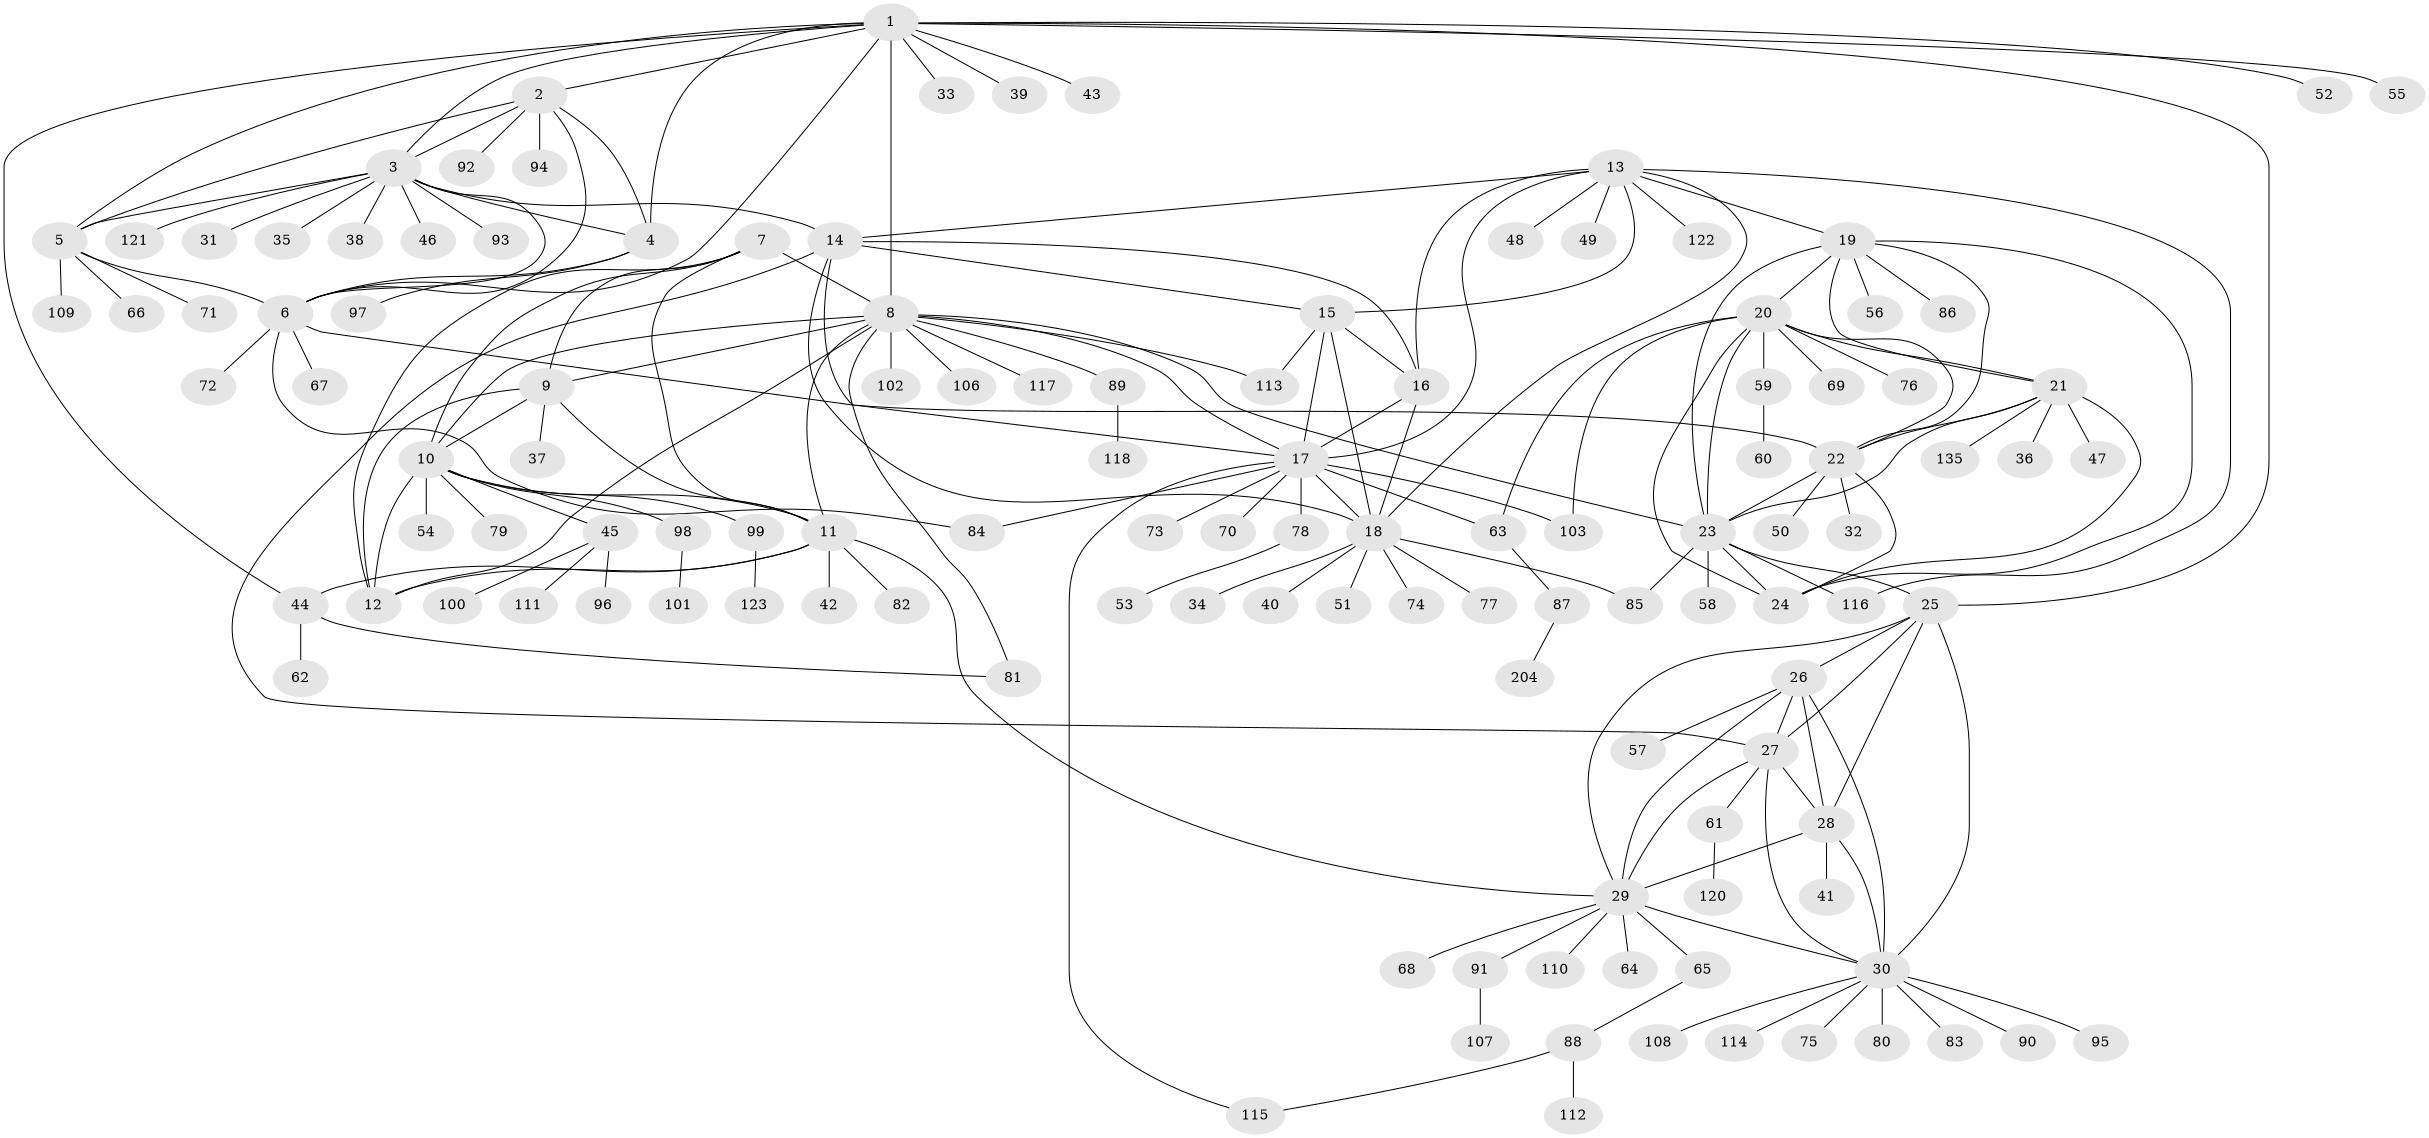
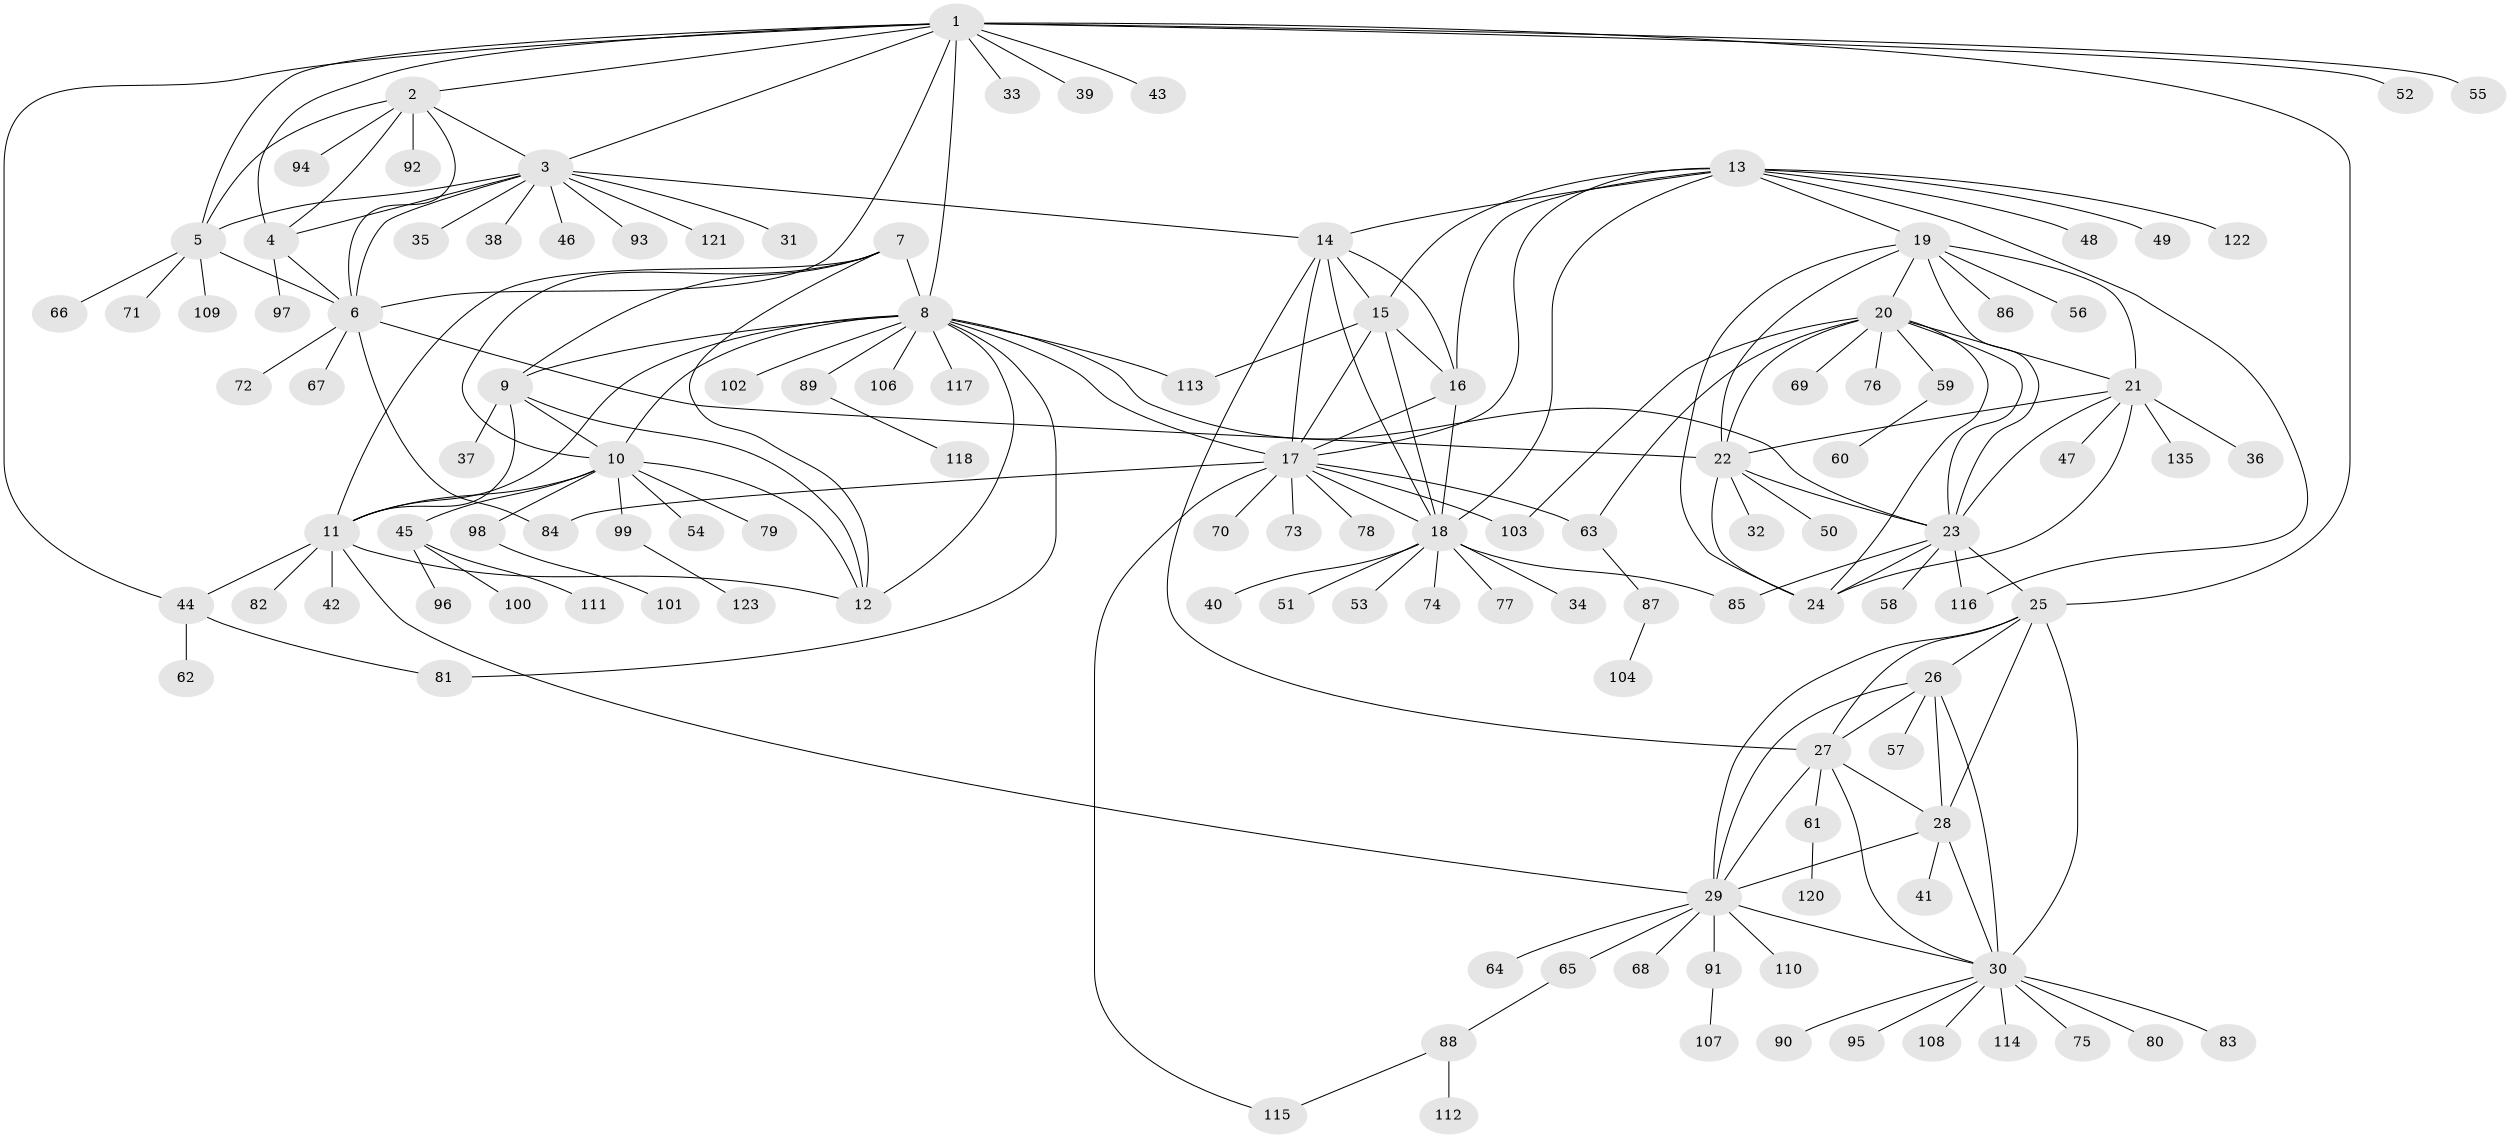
(1213, 569) -> (1400, 569)
(1525, 678) -> (1623, 678)
